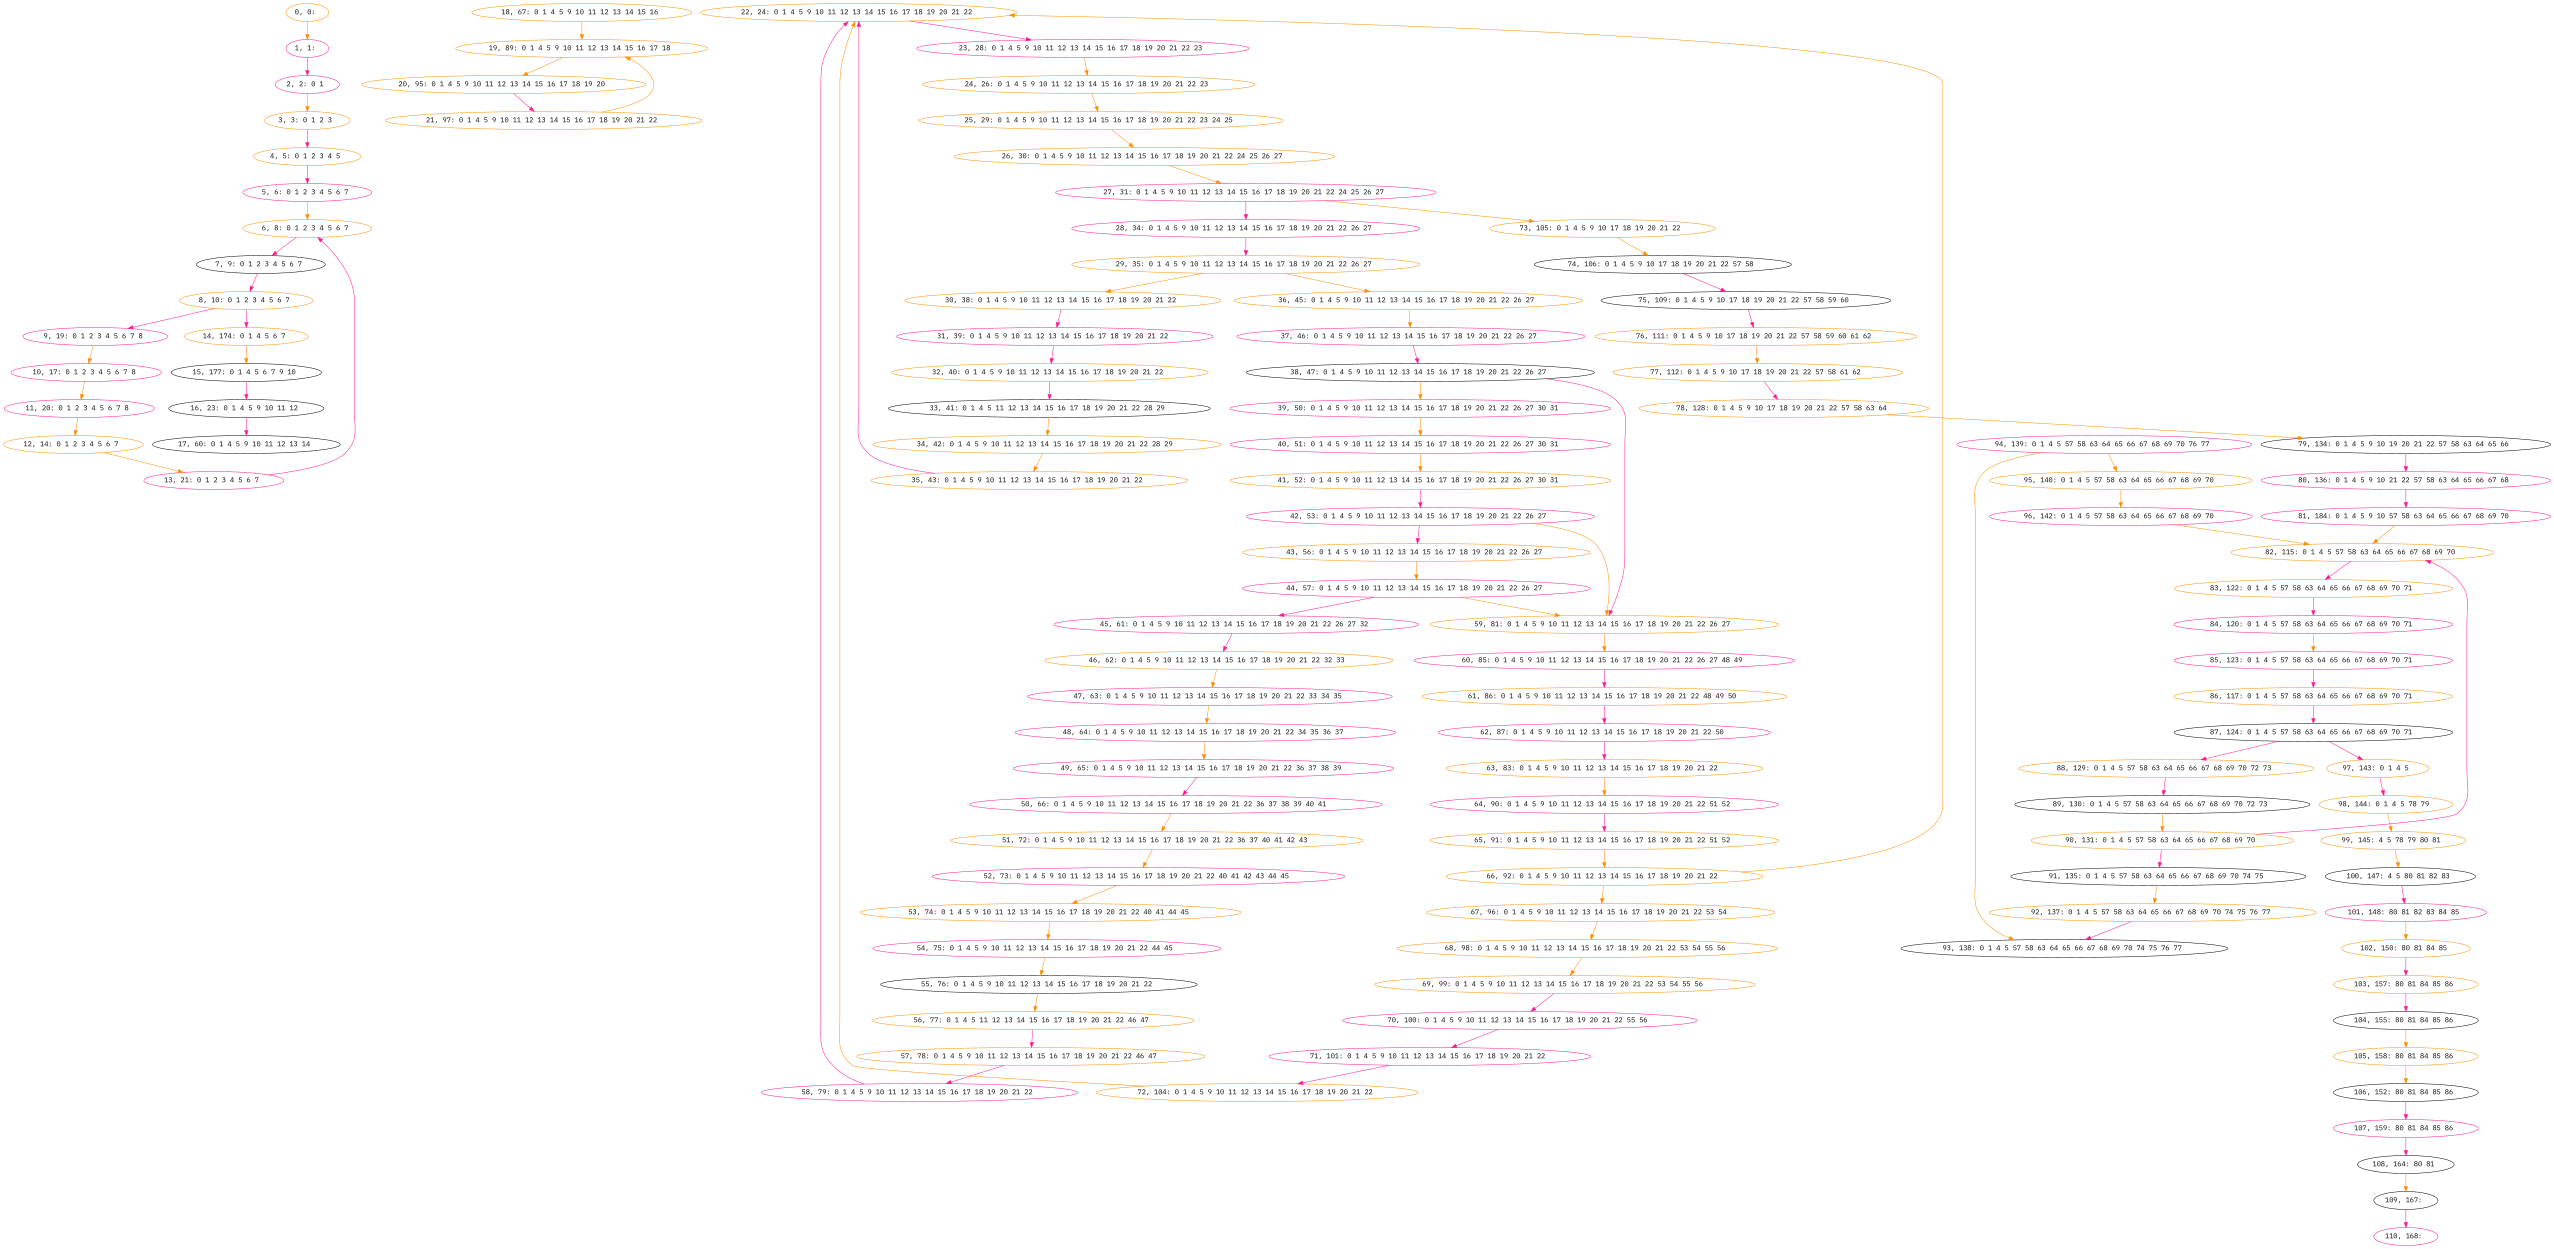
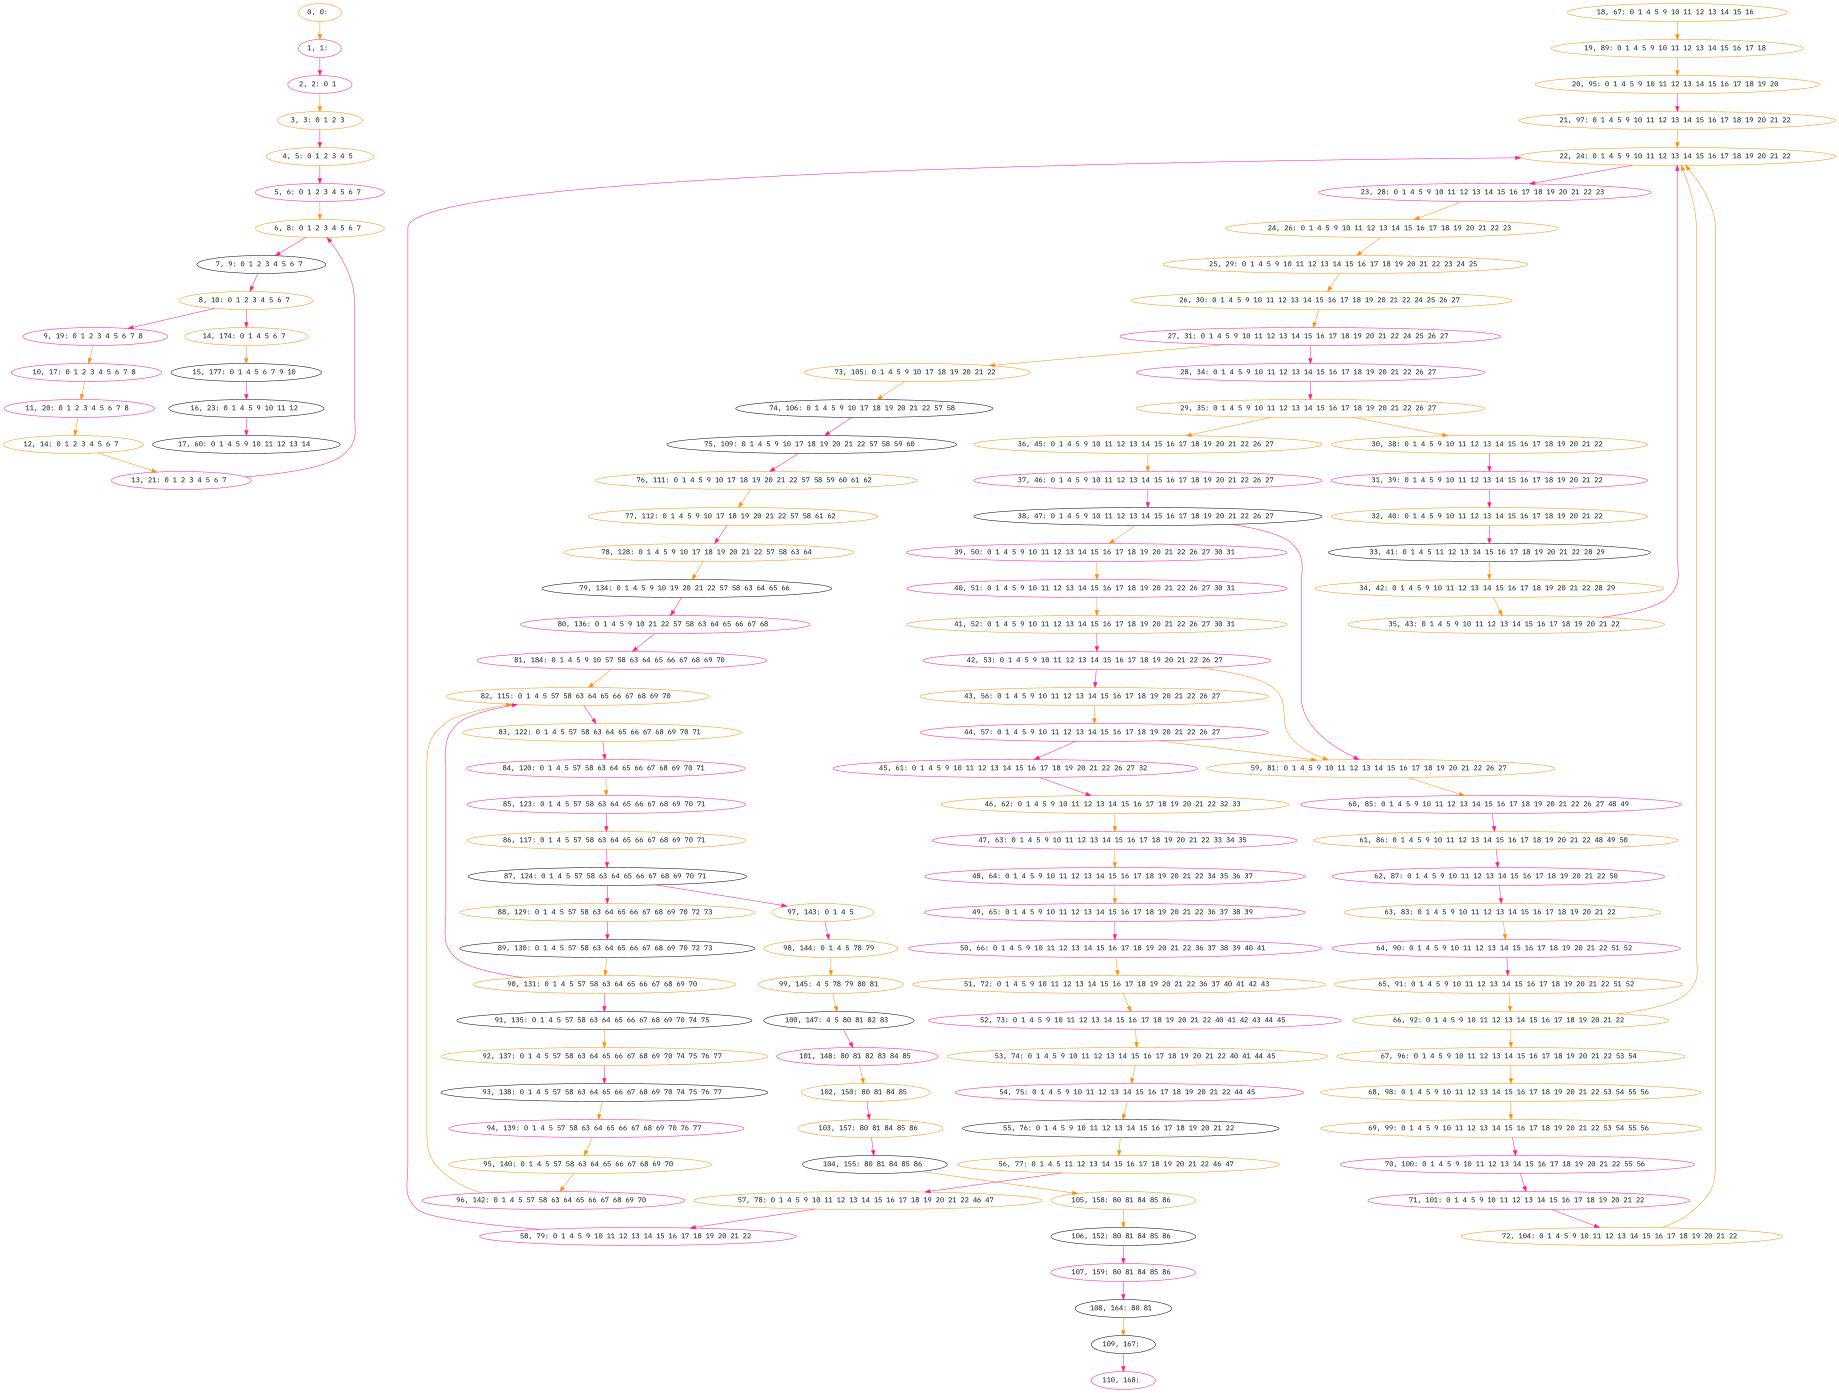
(648, 96) -> (1677, 136)
(1975, 681) -> (601, 1108)
